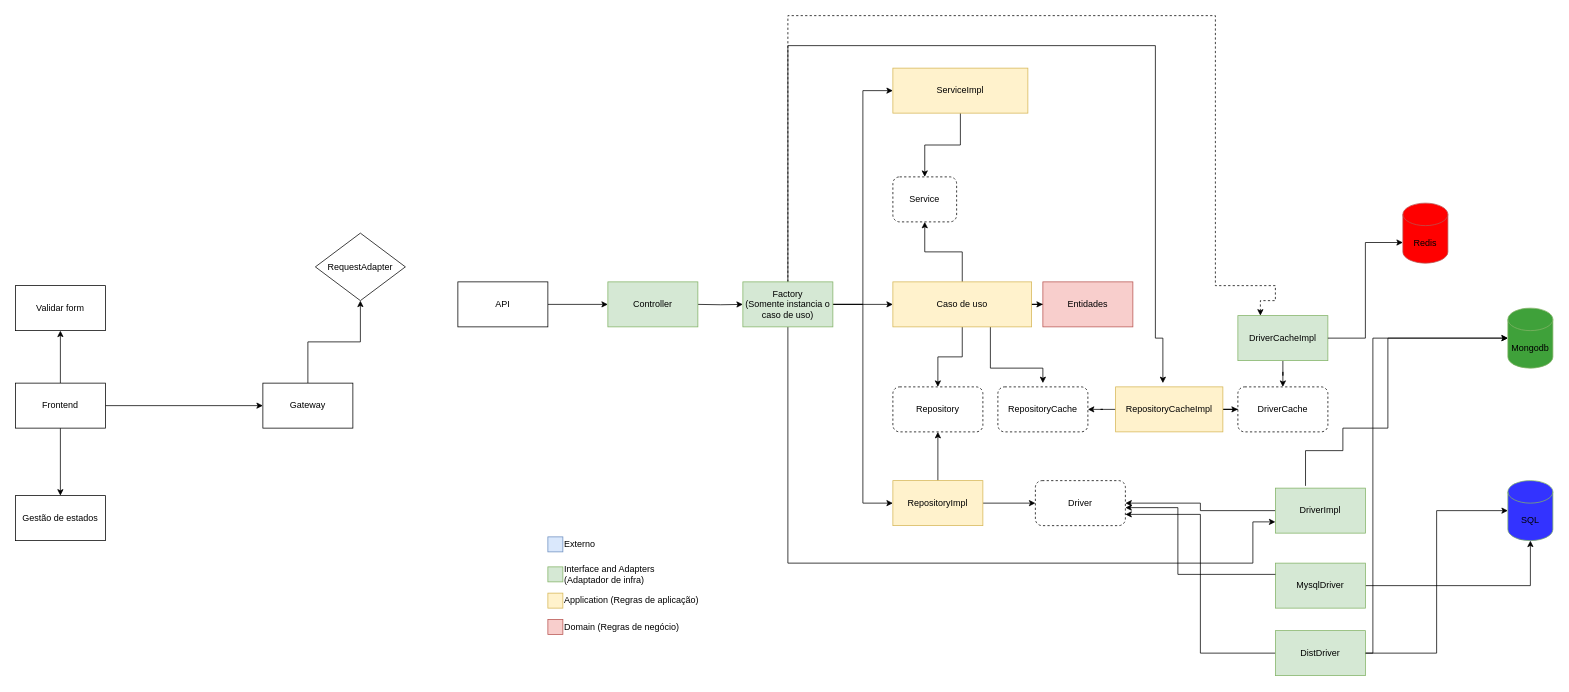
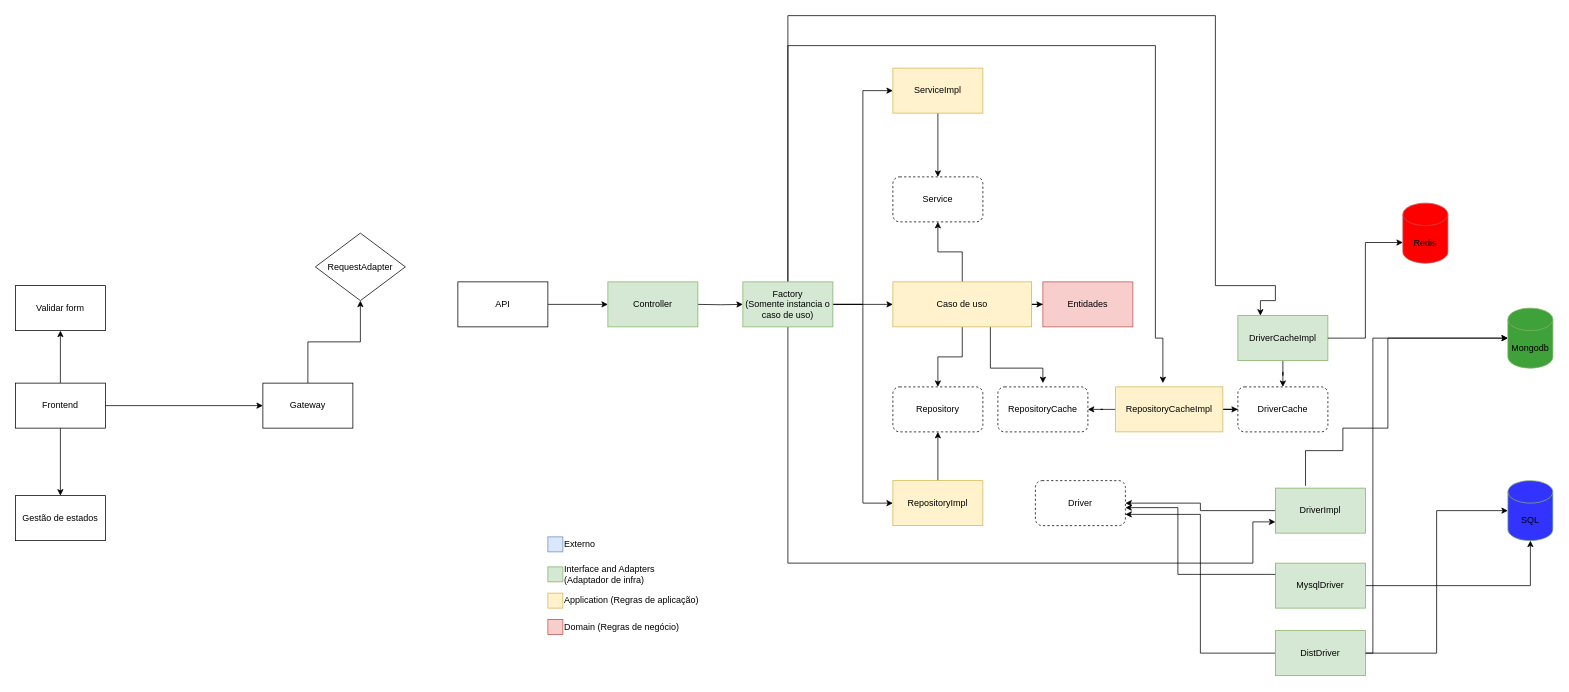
(1172, 15) -> (1172, 15)
(960, 90) -> (938, 90)
(925, 199) -> (938, 199)
(1029, 503) -> none
